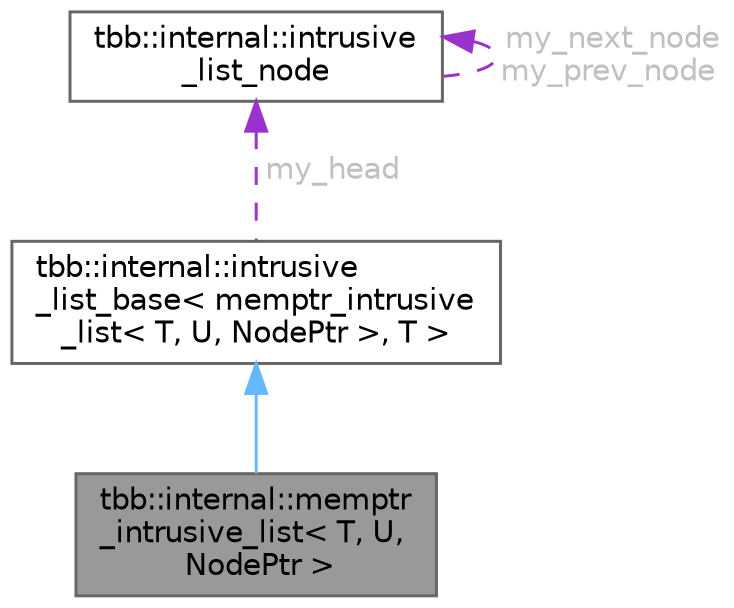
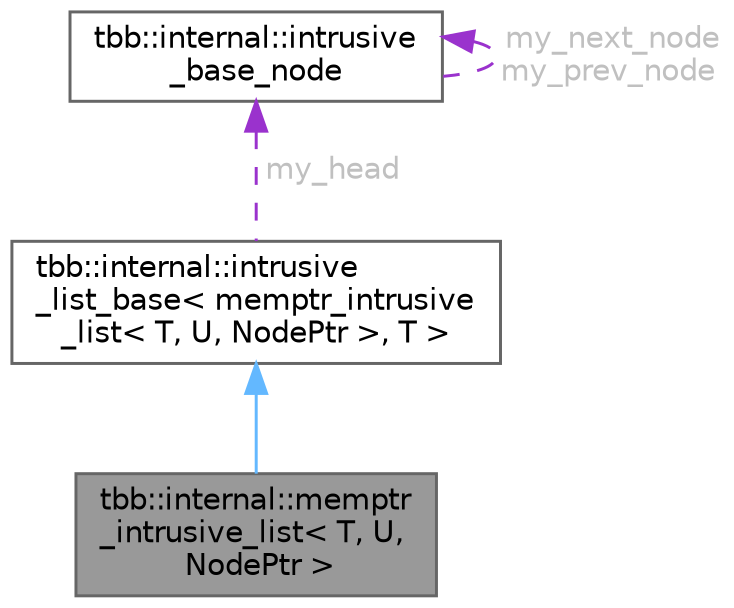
(256, 57) -> (256, 57)
